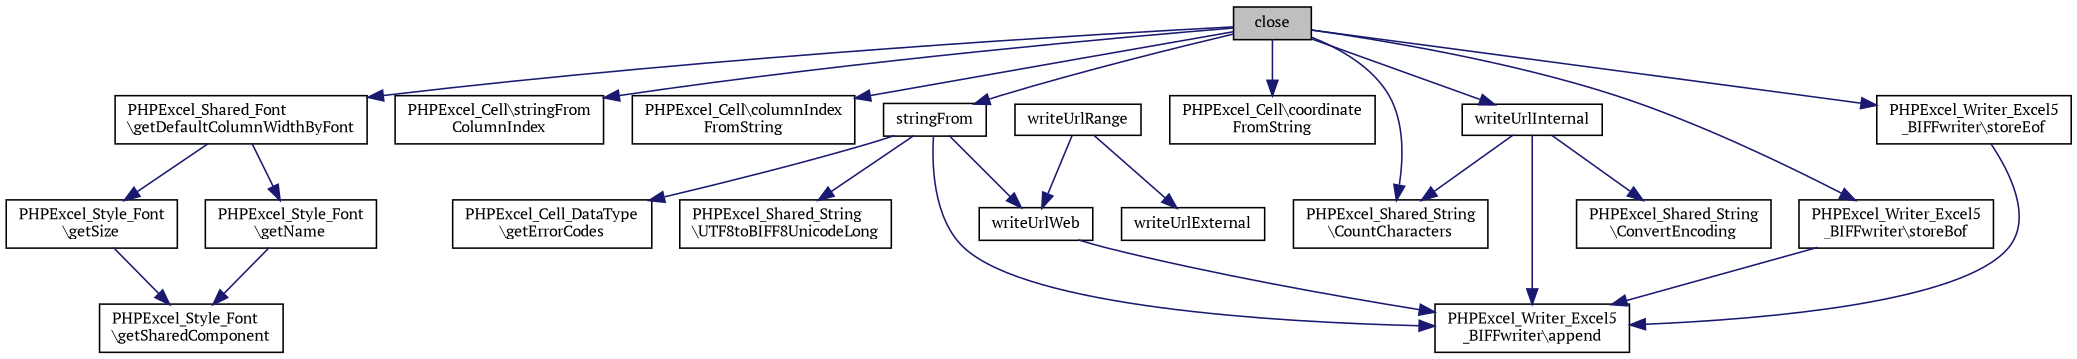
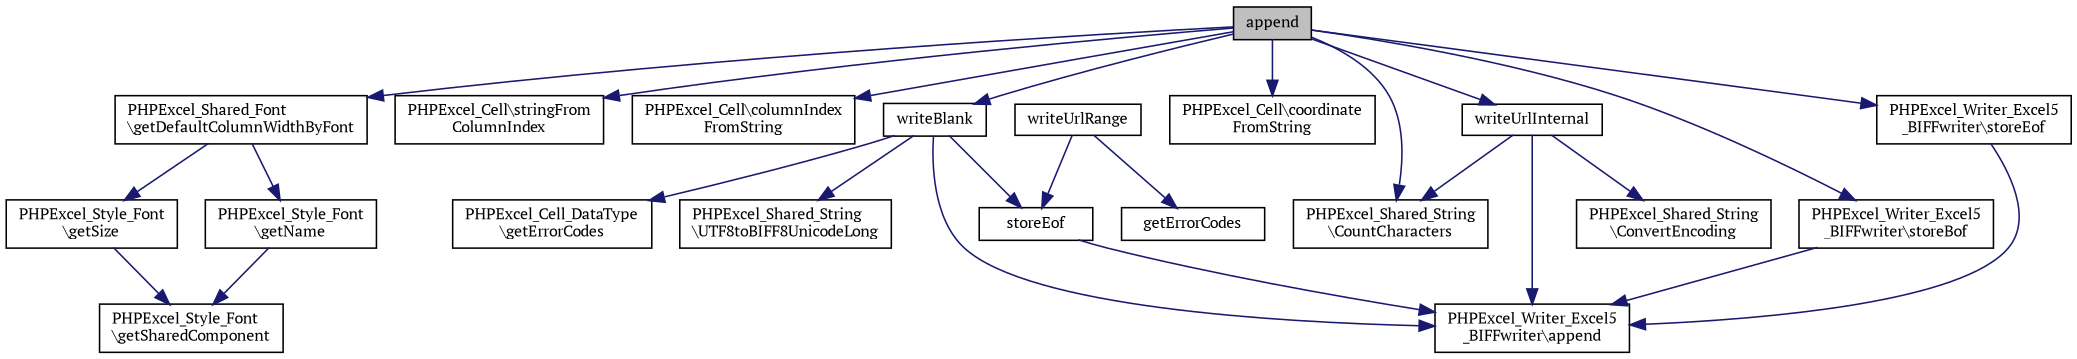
(1272, 23) -> (1272, 23)
(935, 120) -> (935, 120)
(1036, 224) -> (1036, 224)
(1193, 224) -> (1193, 224)
